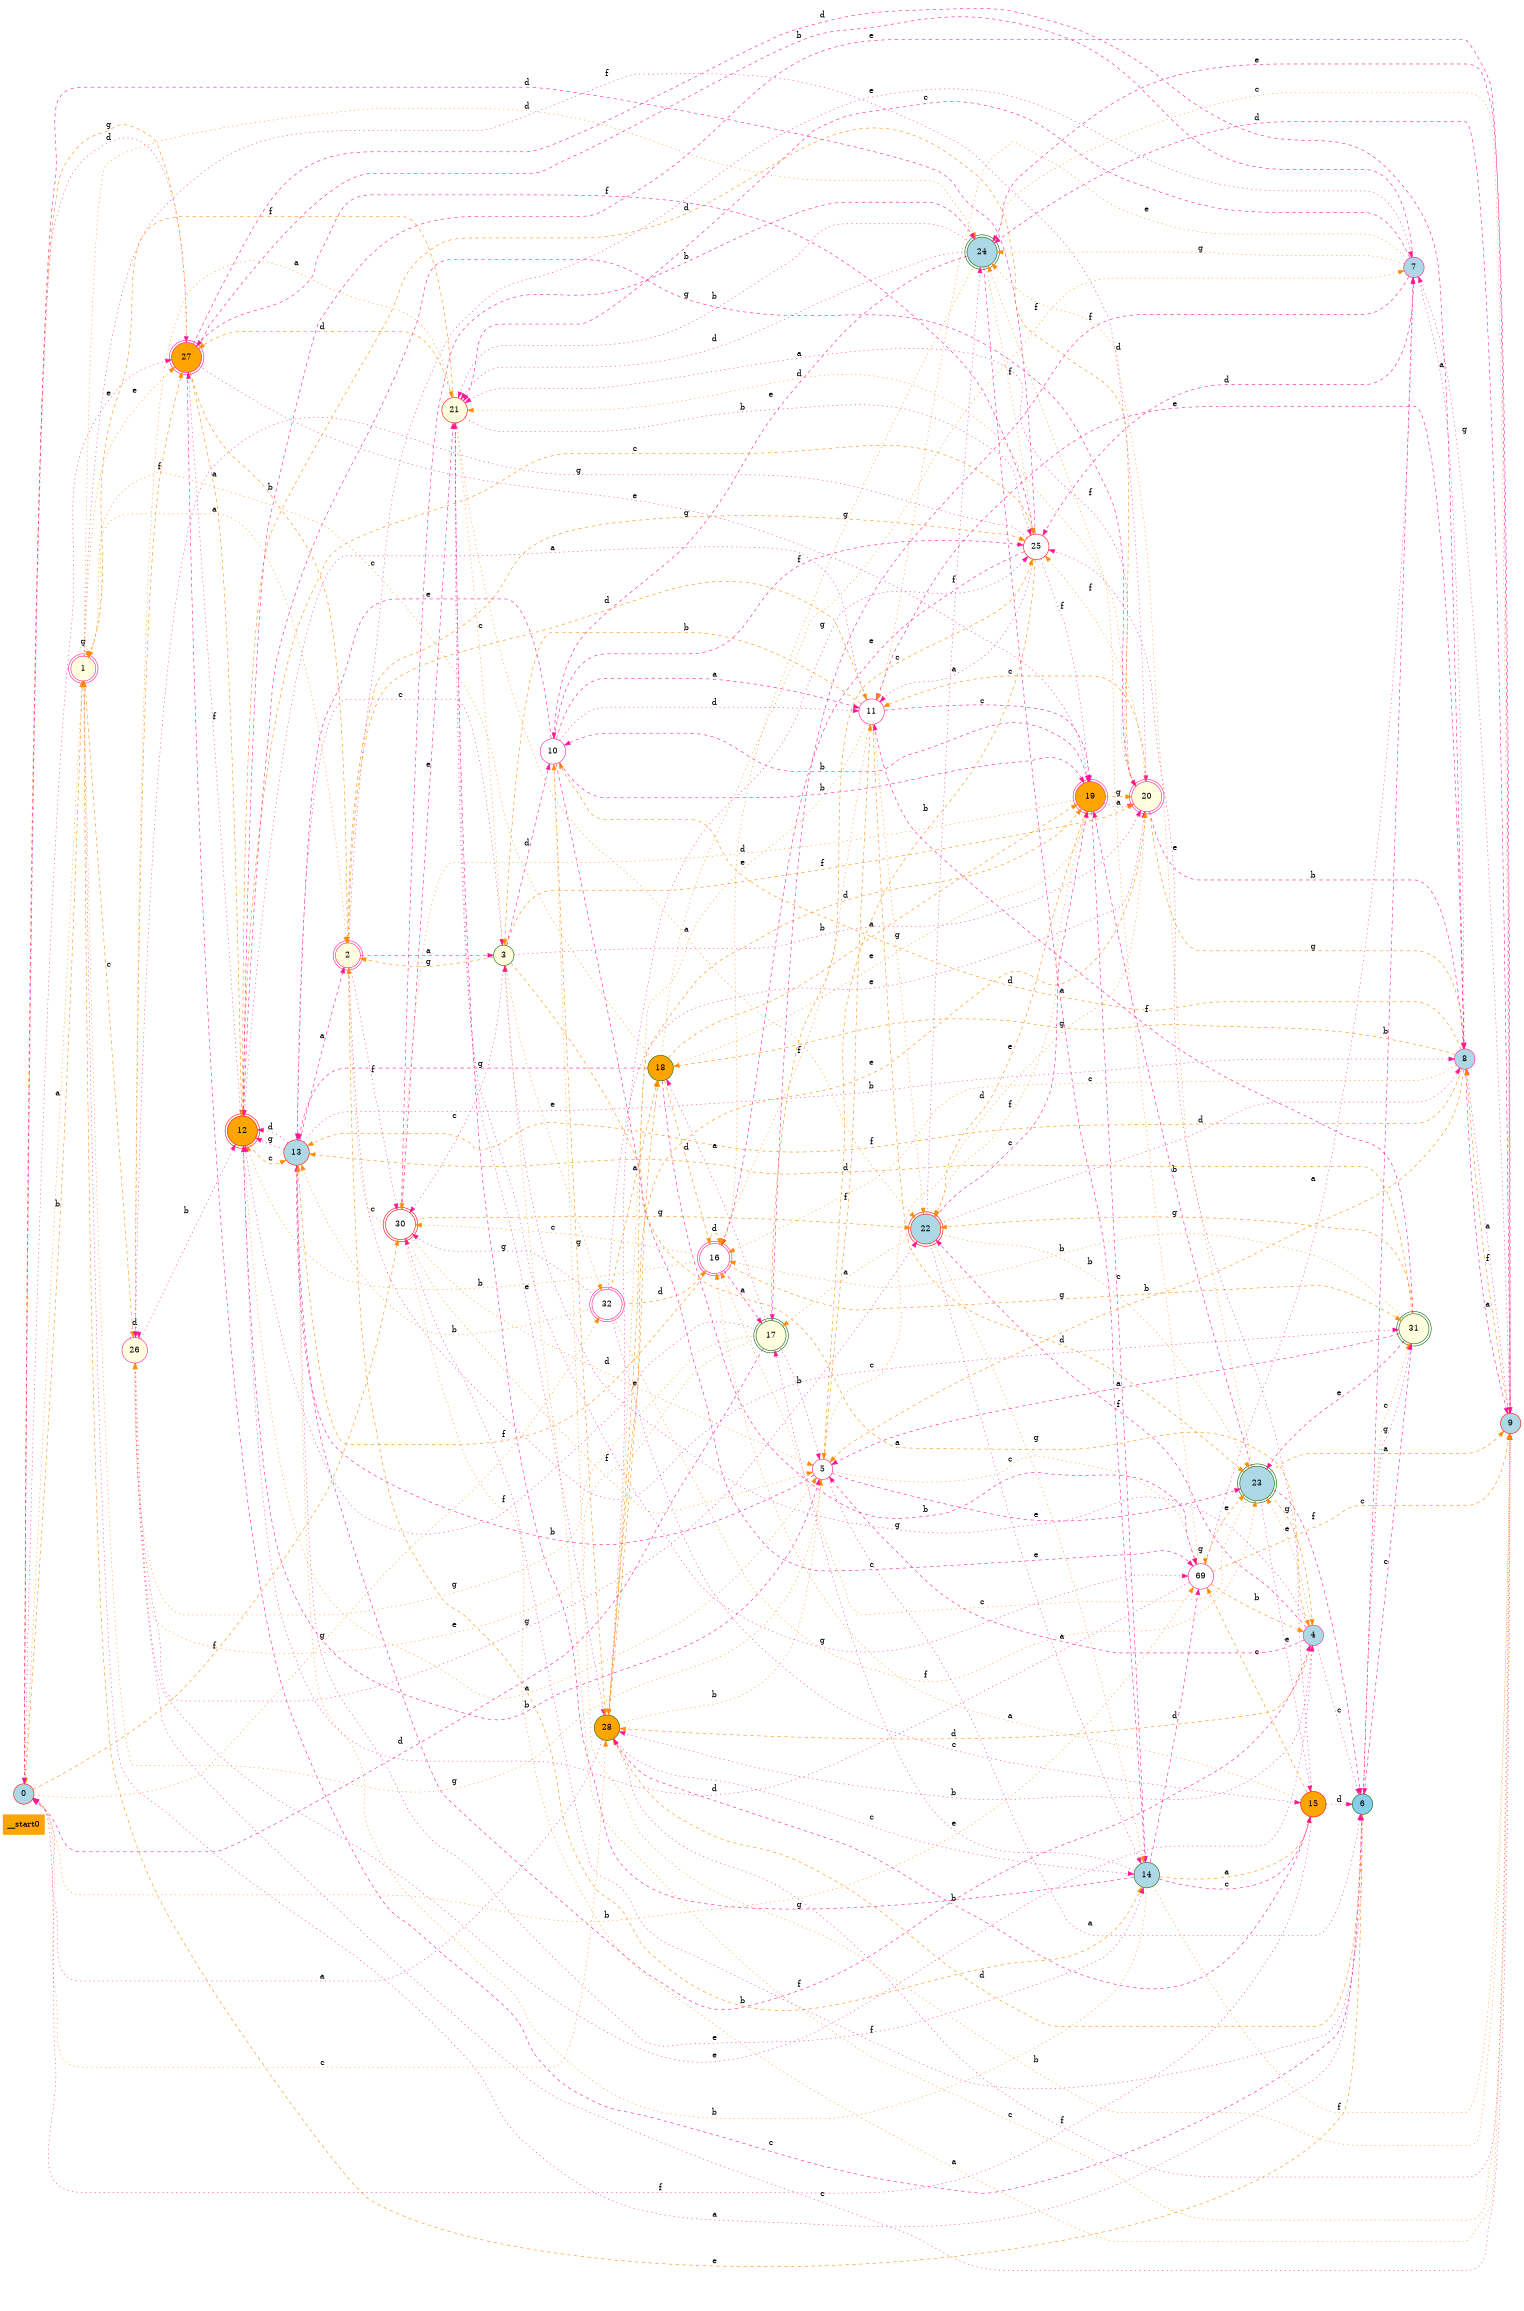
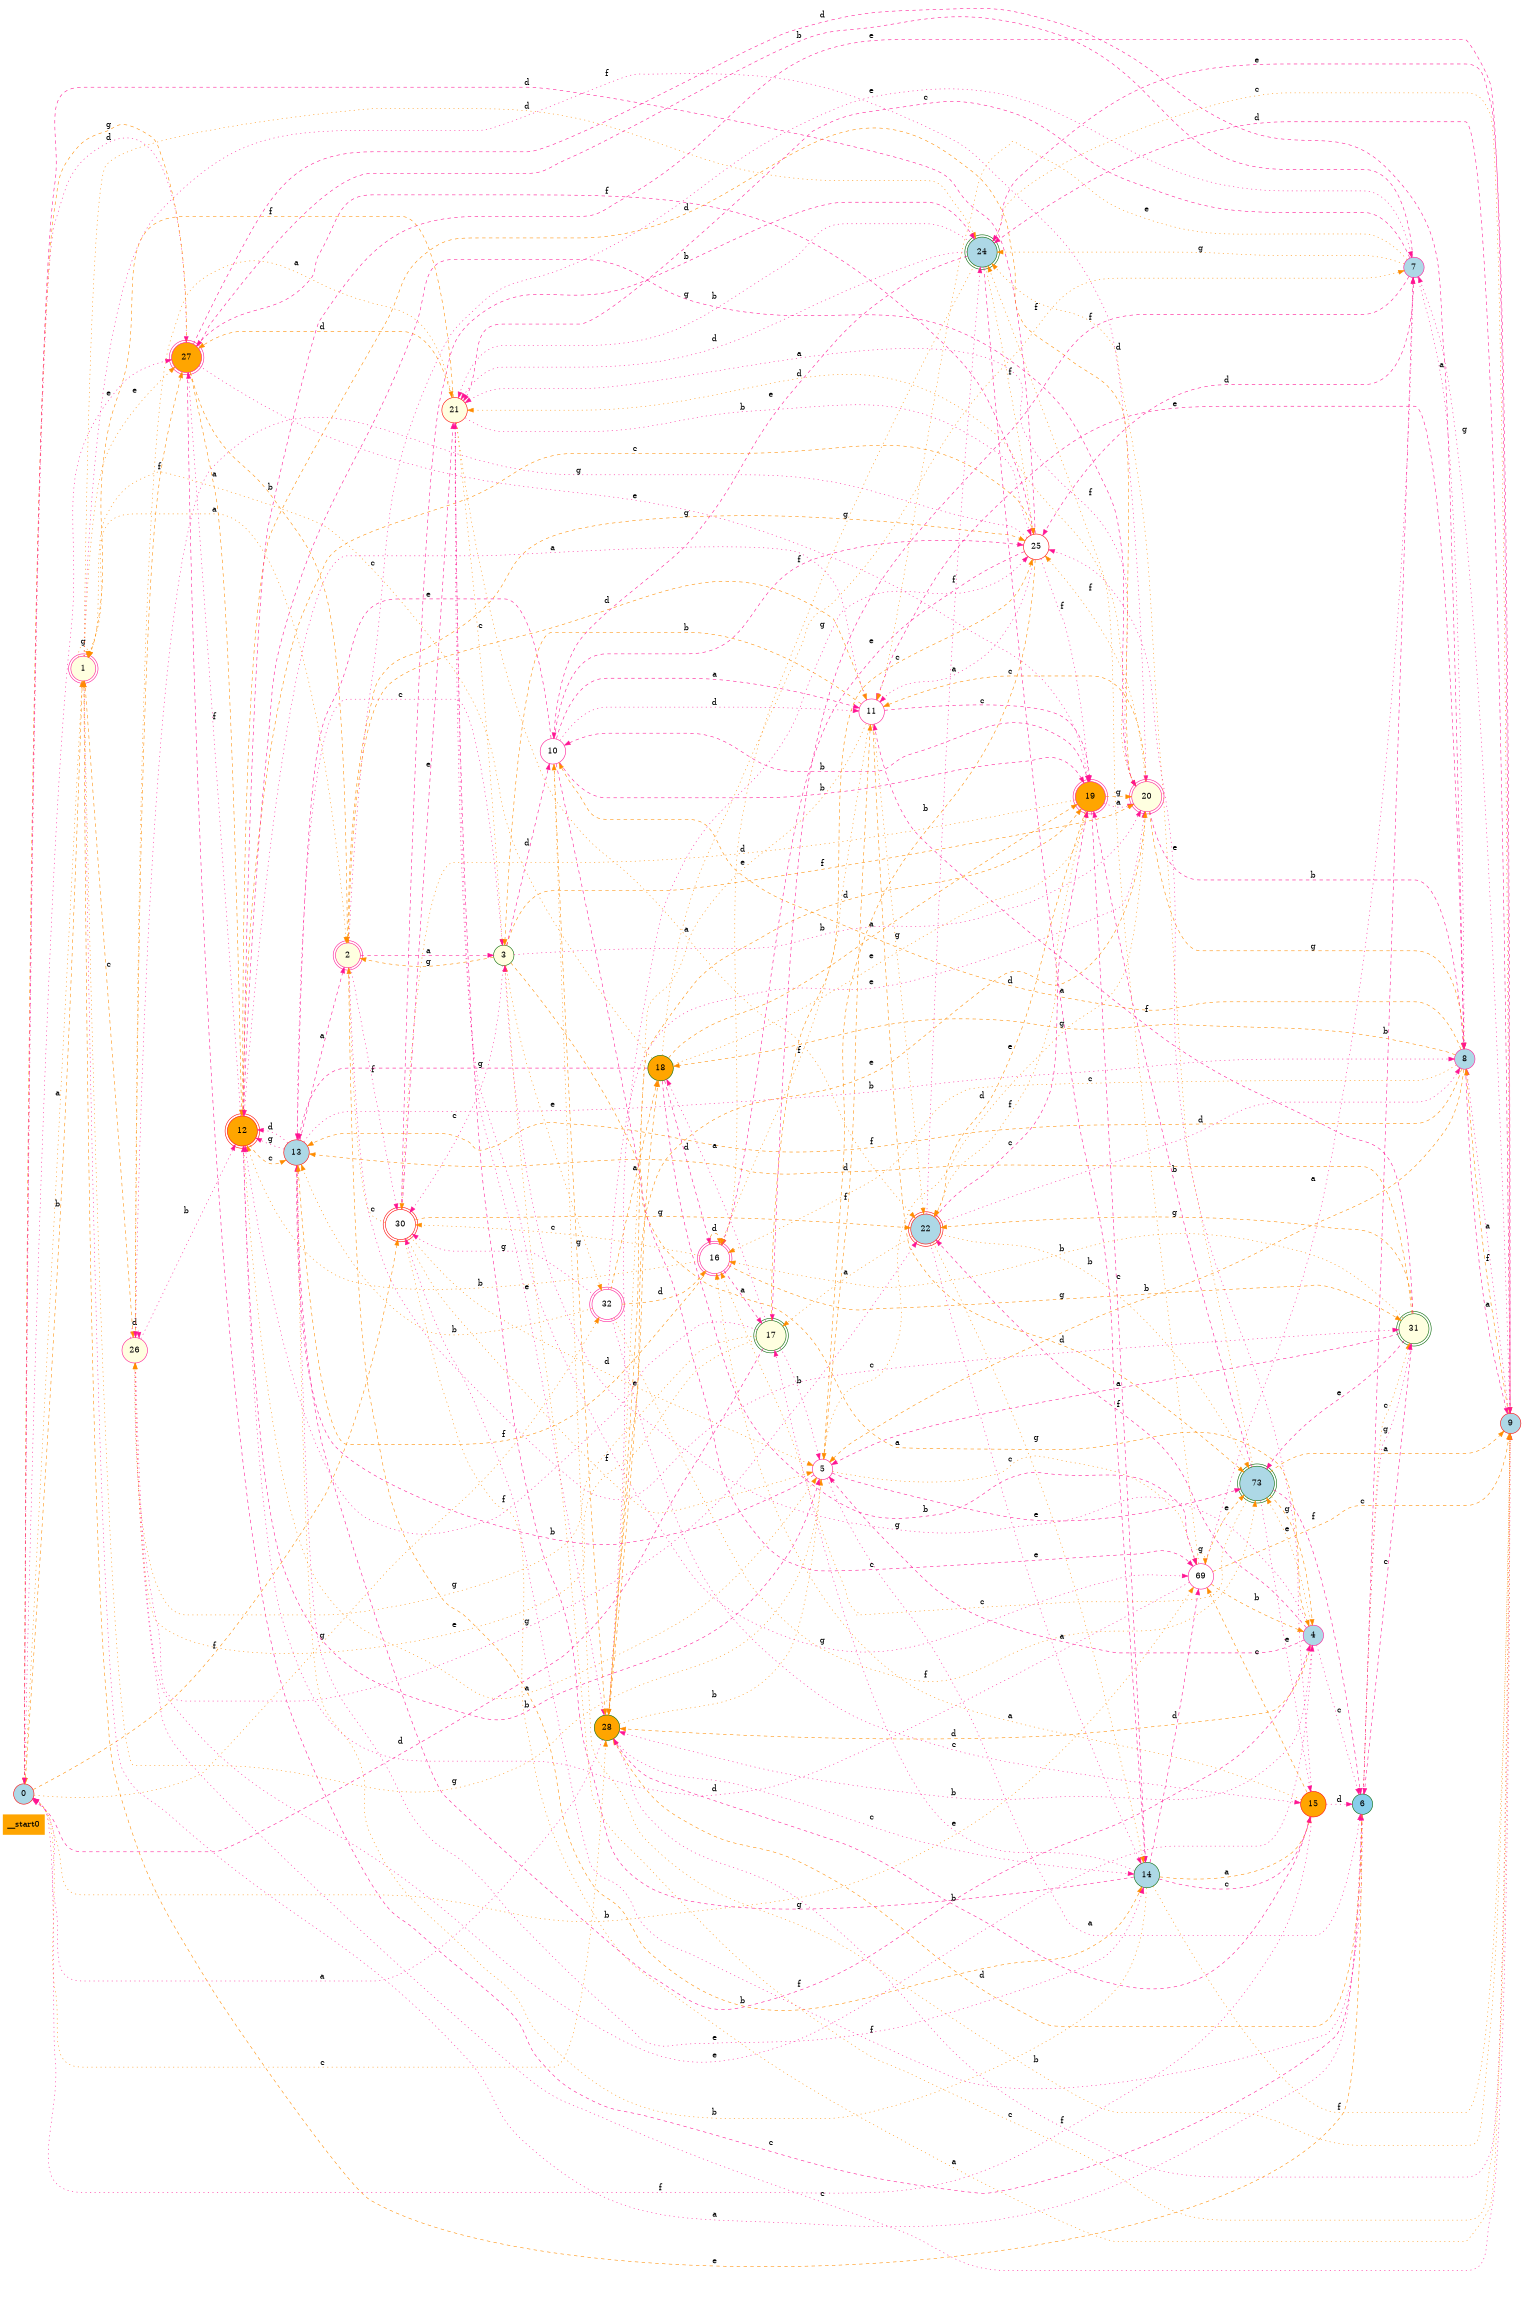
(685, 1155) -> (685, 1155)
(1257, 1483) -> (1257, 1483)
